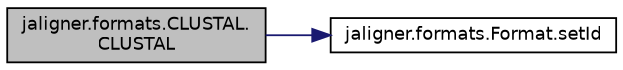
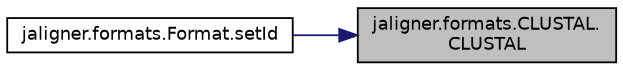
(289, 35) -> (316, 35)
